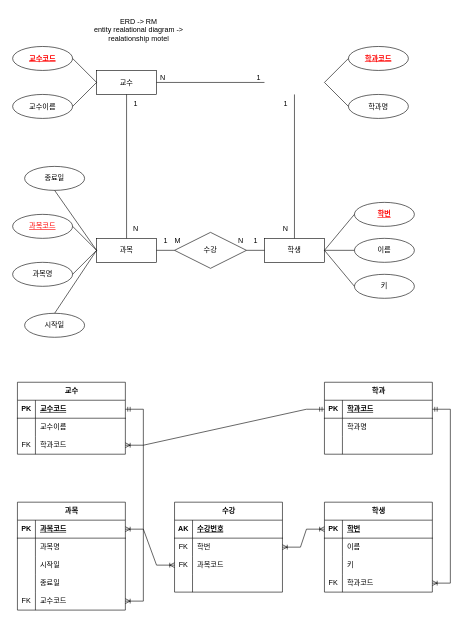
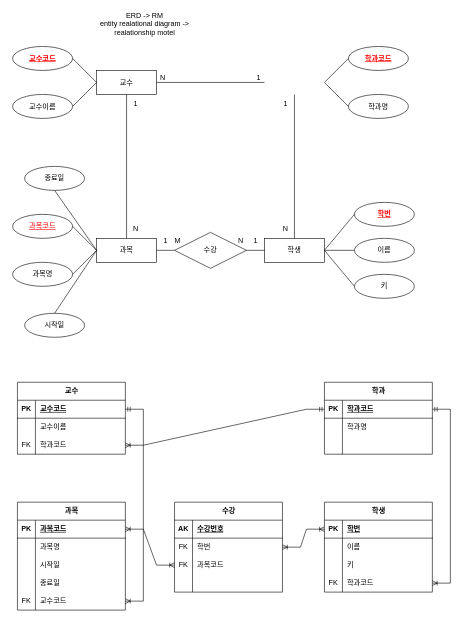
(138, 30) -> (144, 24)
